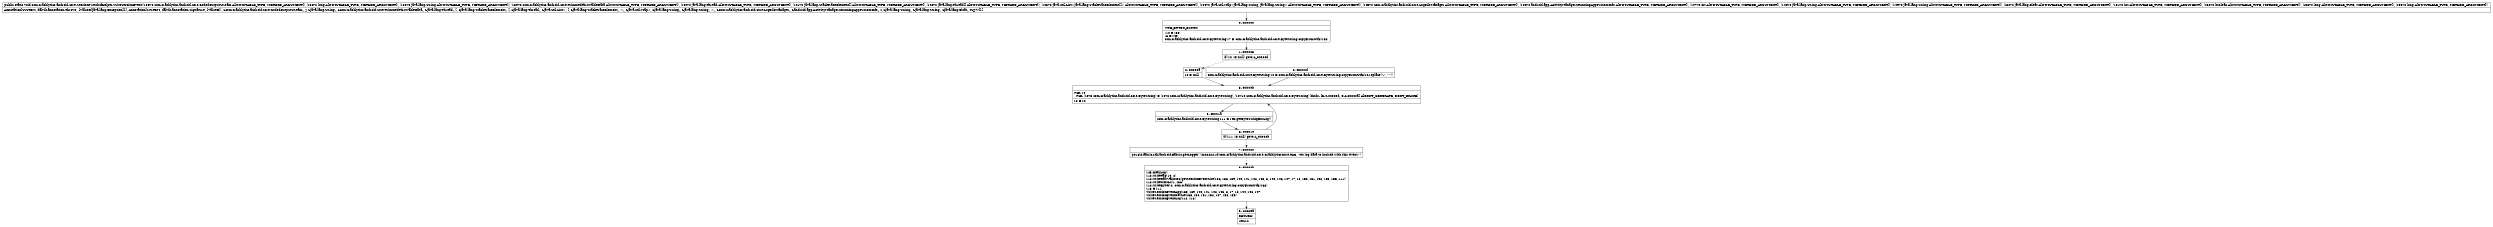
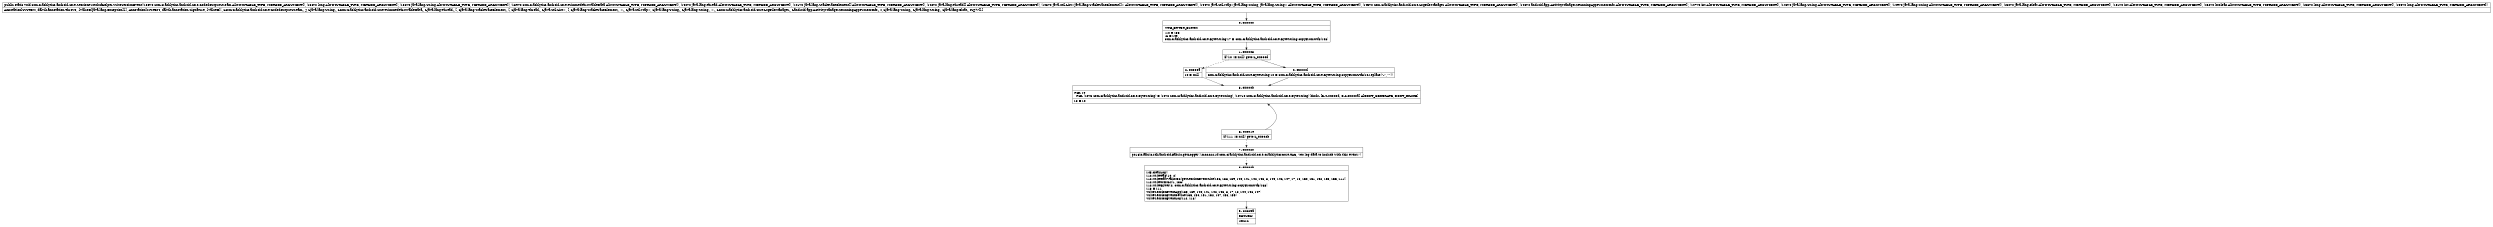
none -> (1272, 63)
(1214, 117) -> none
